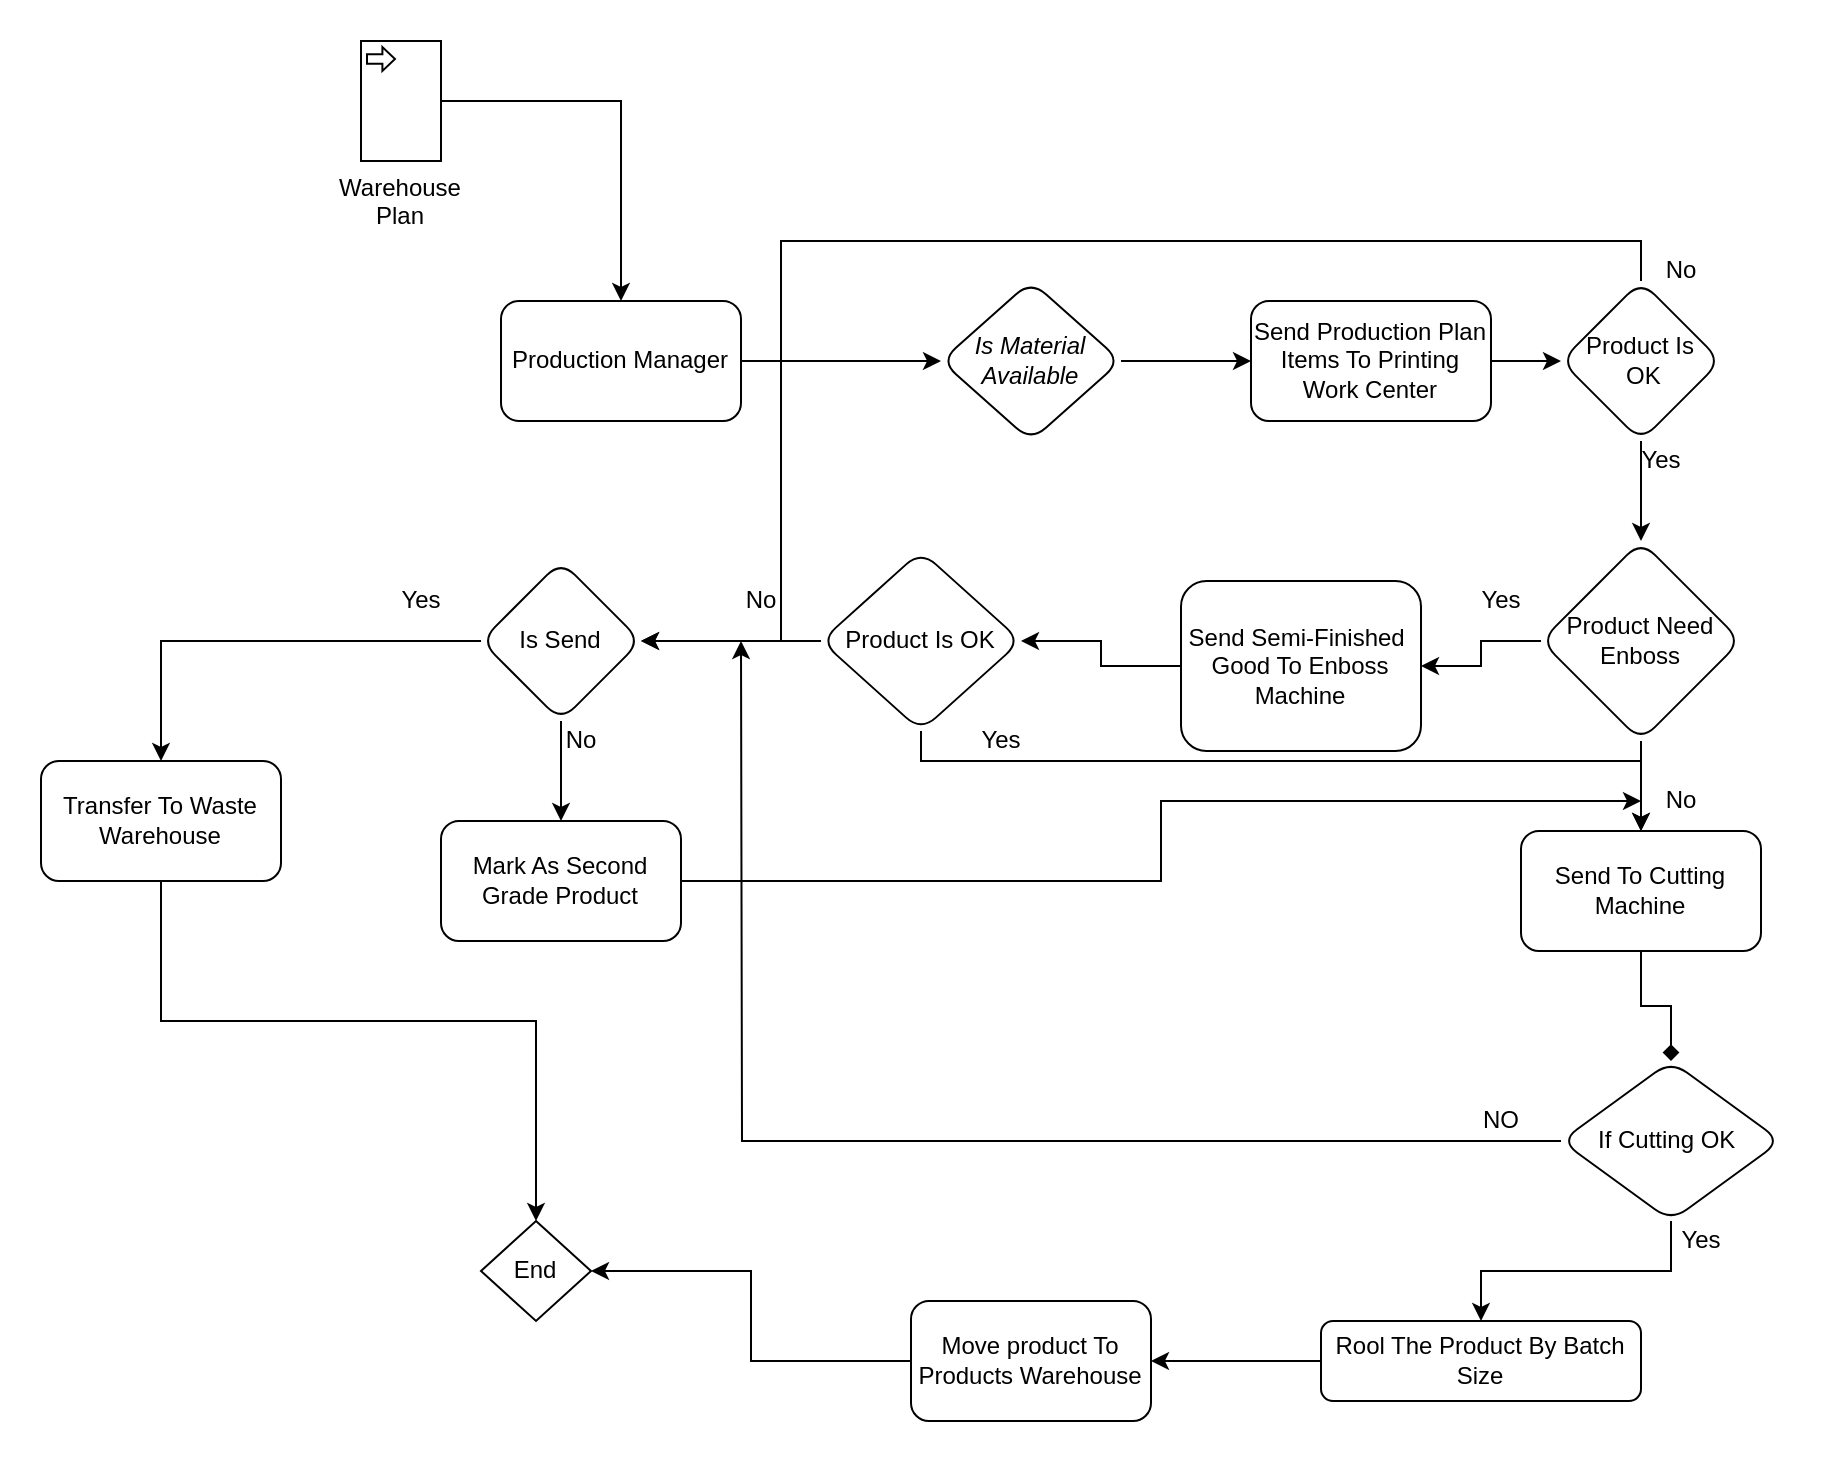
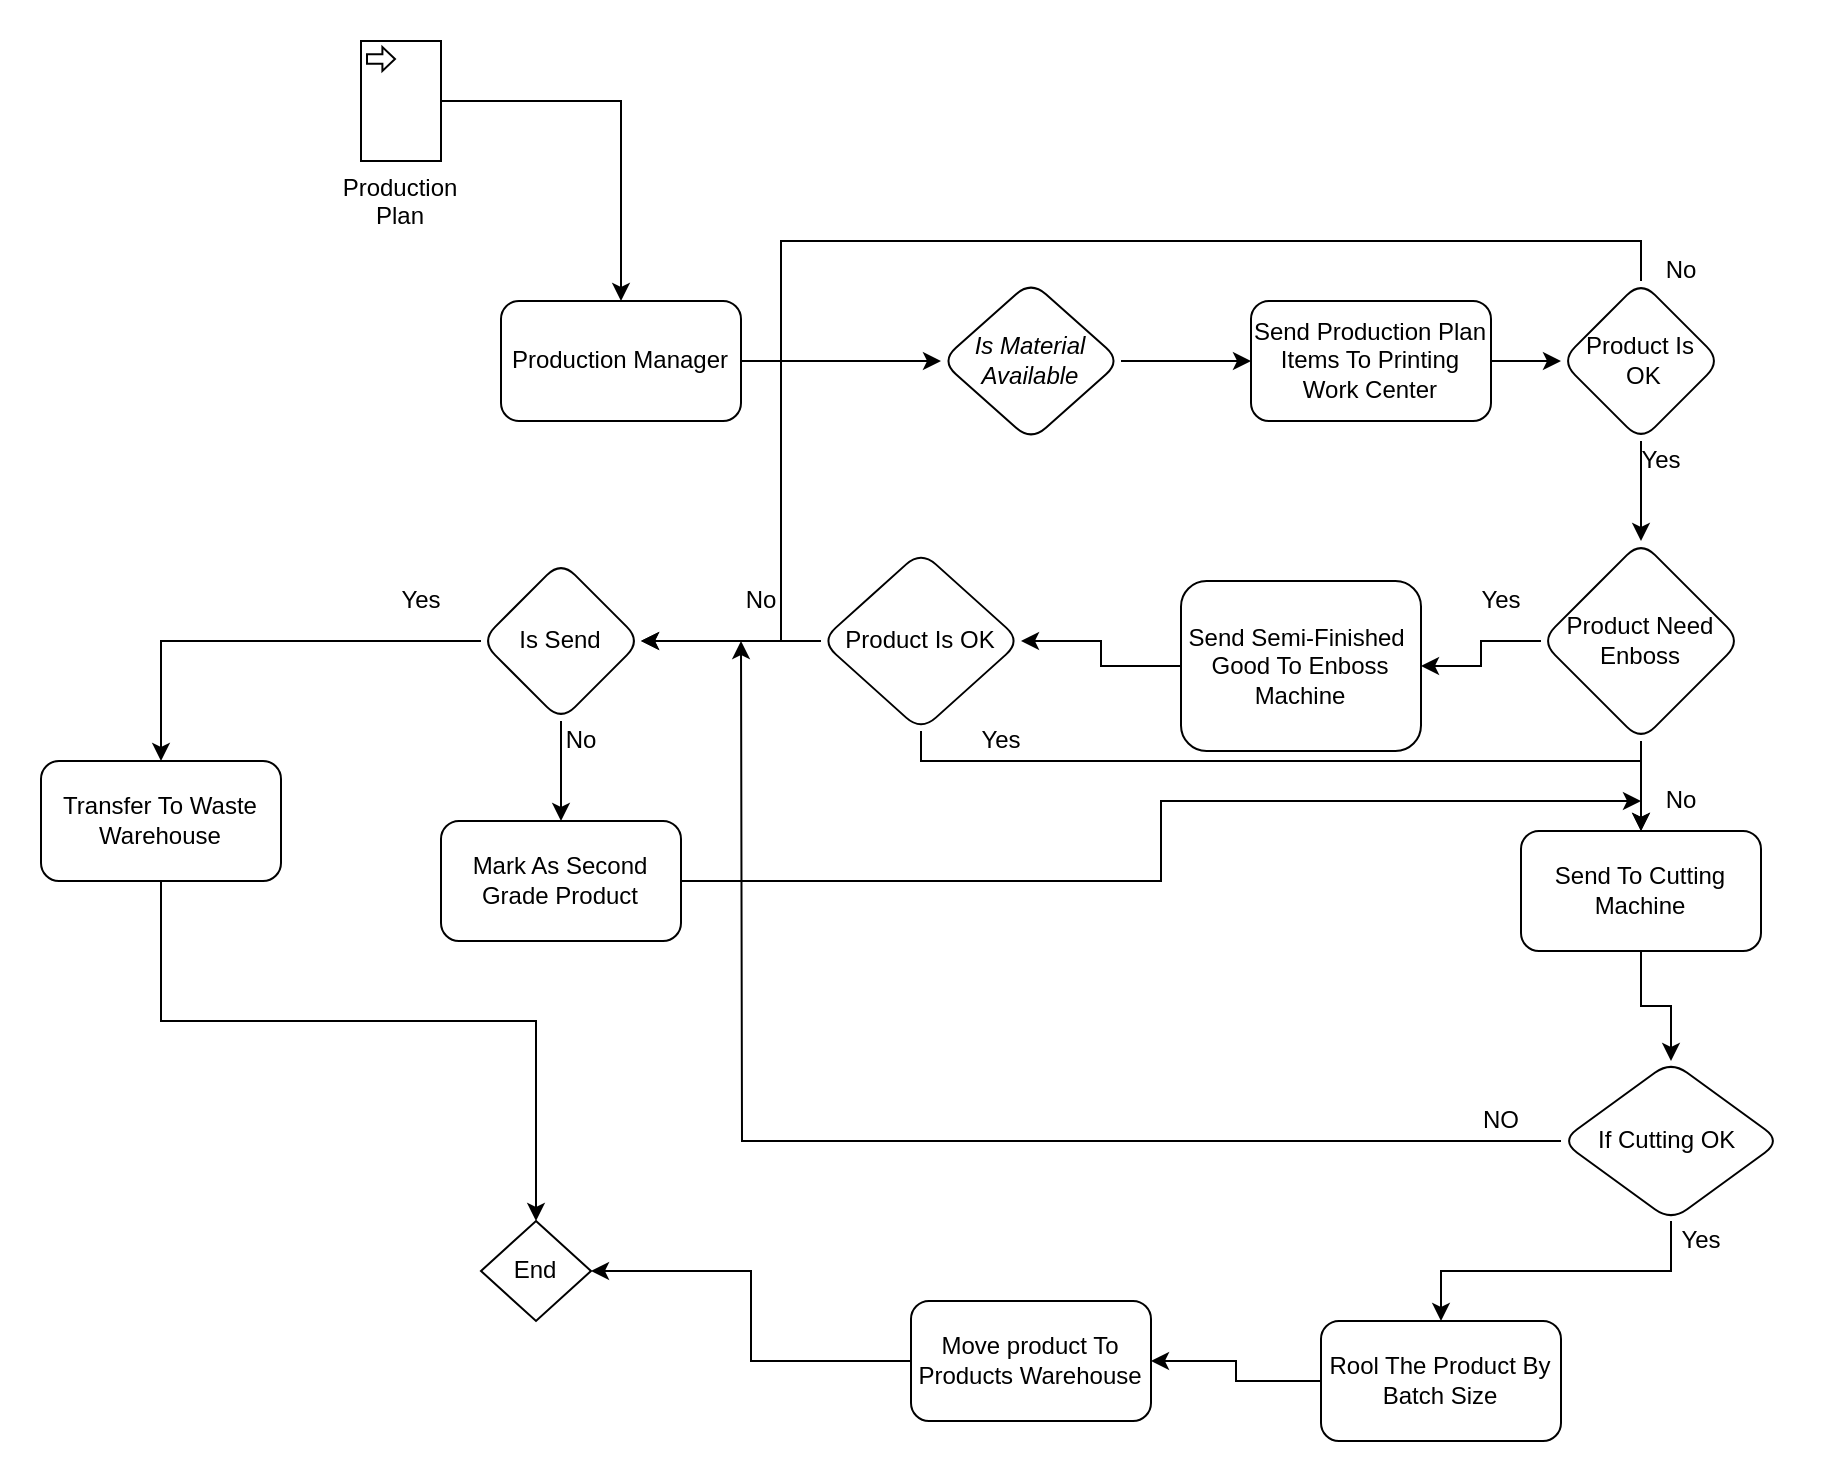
(401, 218) -> (401, 218)
(1671, 1045) -> (1671, 1046)
(1481, 1361) -> (1441, 1381)
